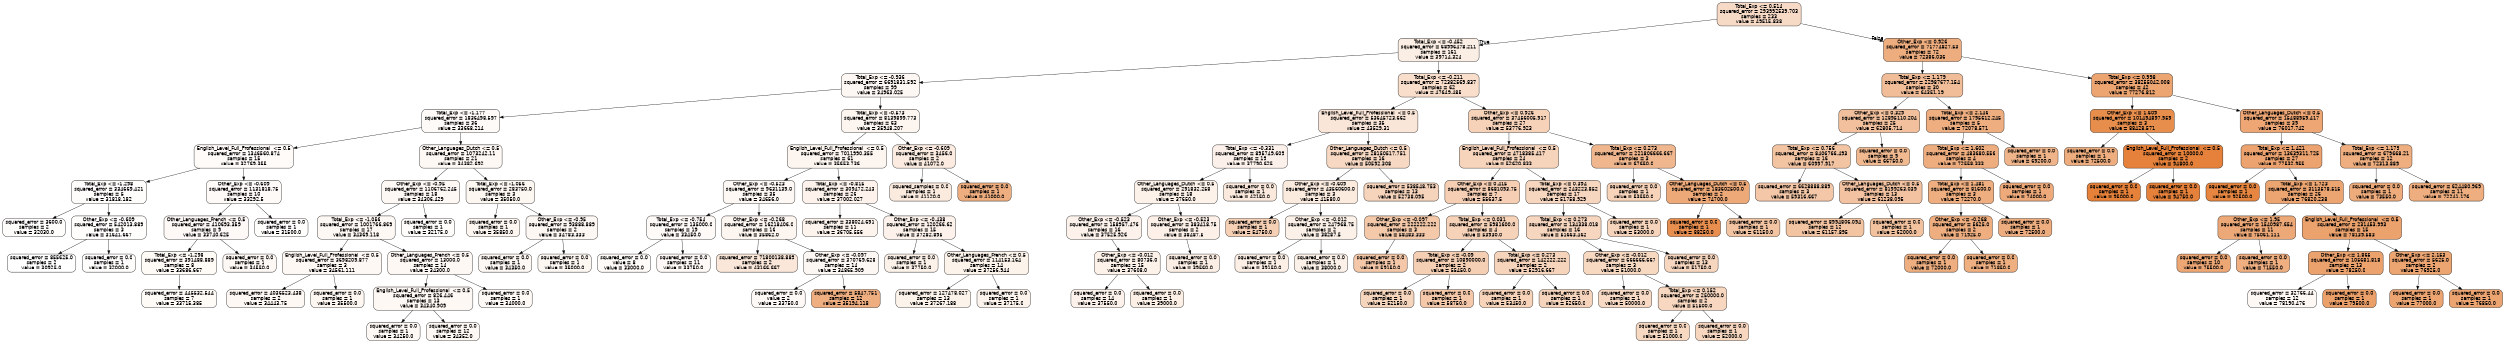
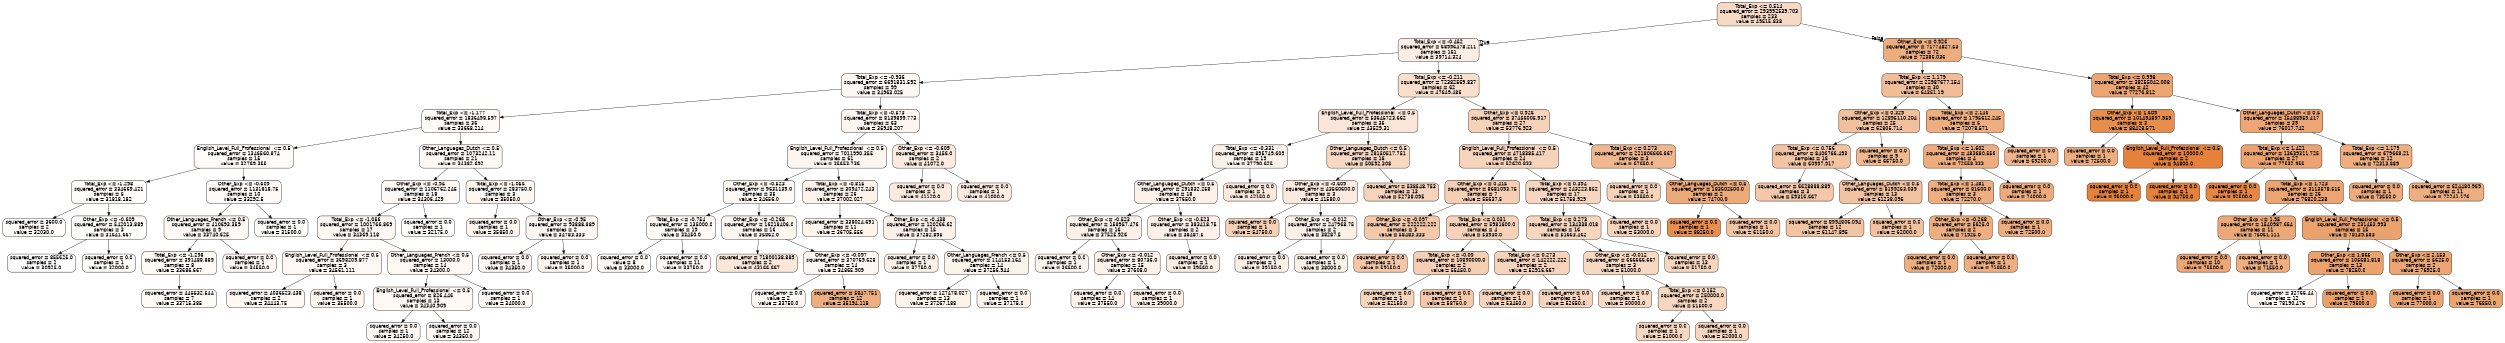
(921, 192) -> (921, 192)
(985, 192) -> (985, 192)
(1825, 228) -> (1825, 228)
none -> (1062, 263)
(453, 332) -> (453, 332)
